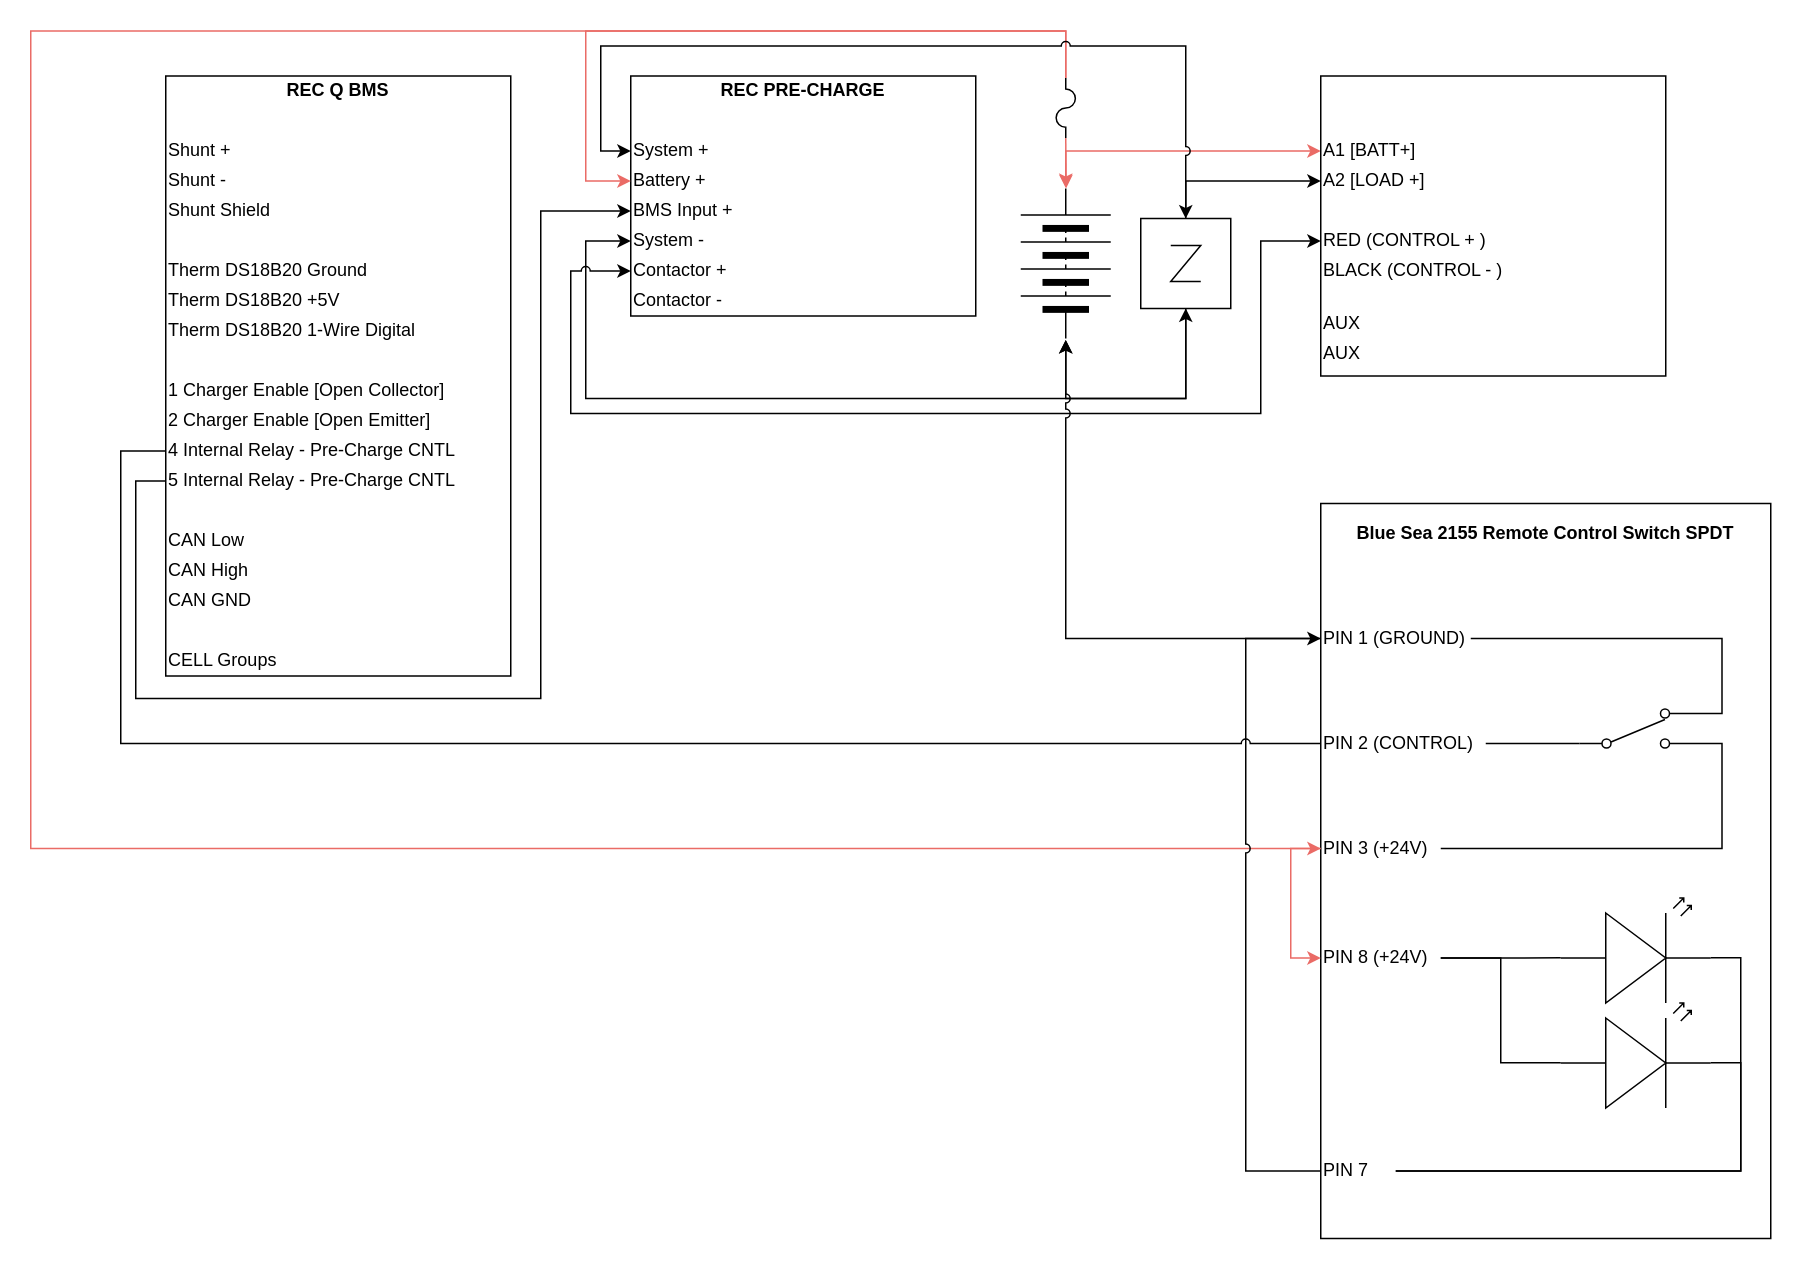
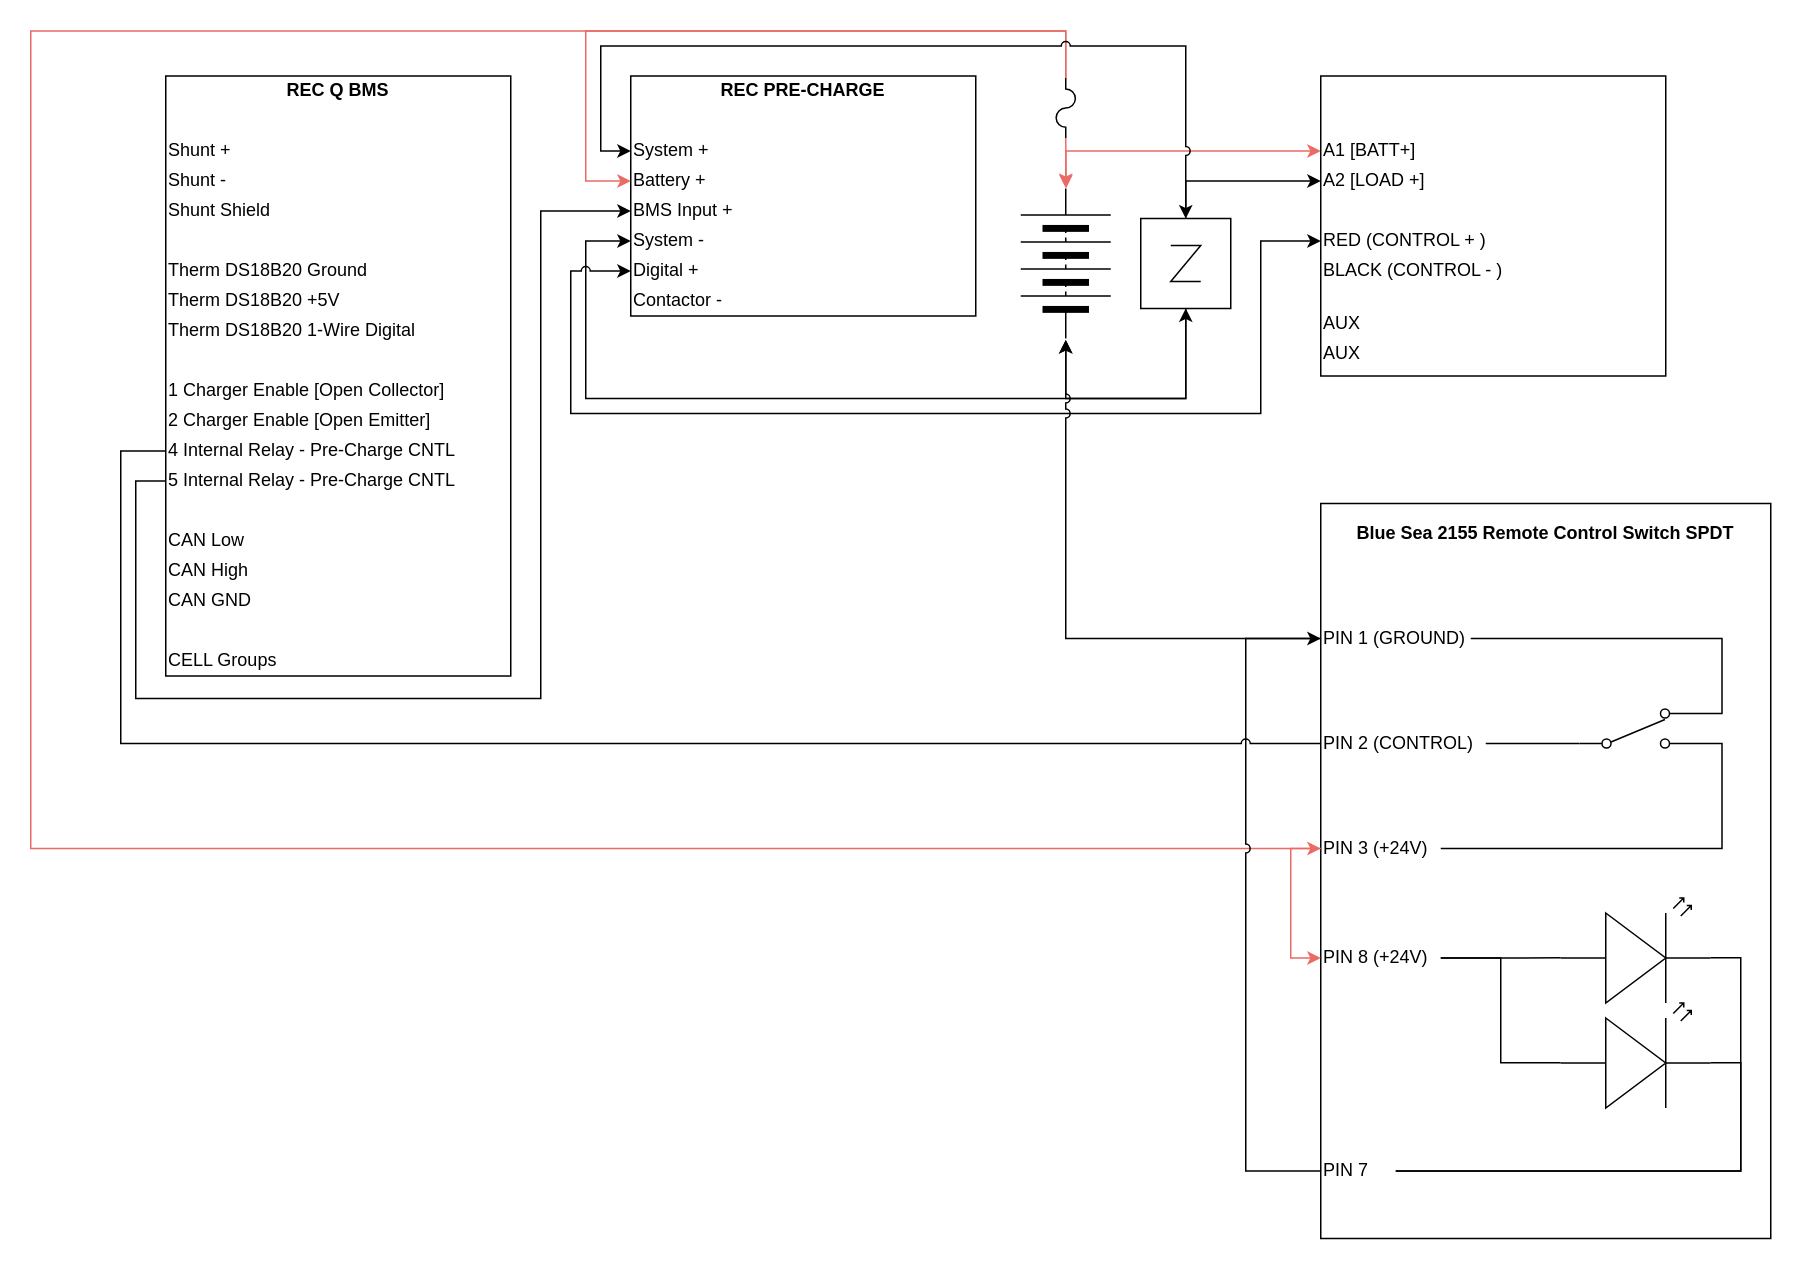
(687, 271) -> (670, 271)
